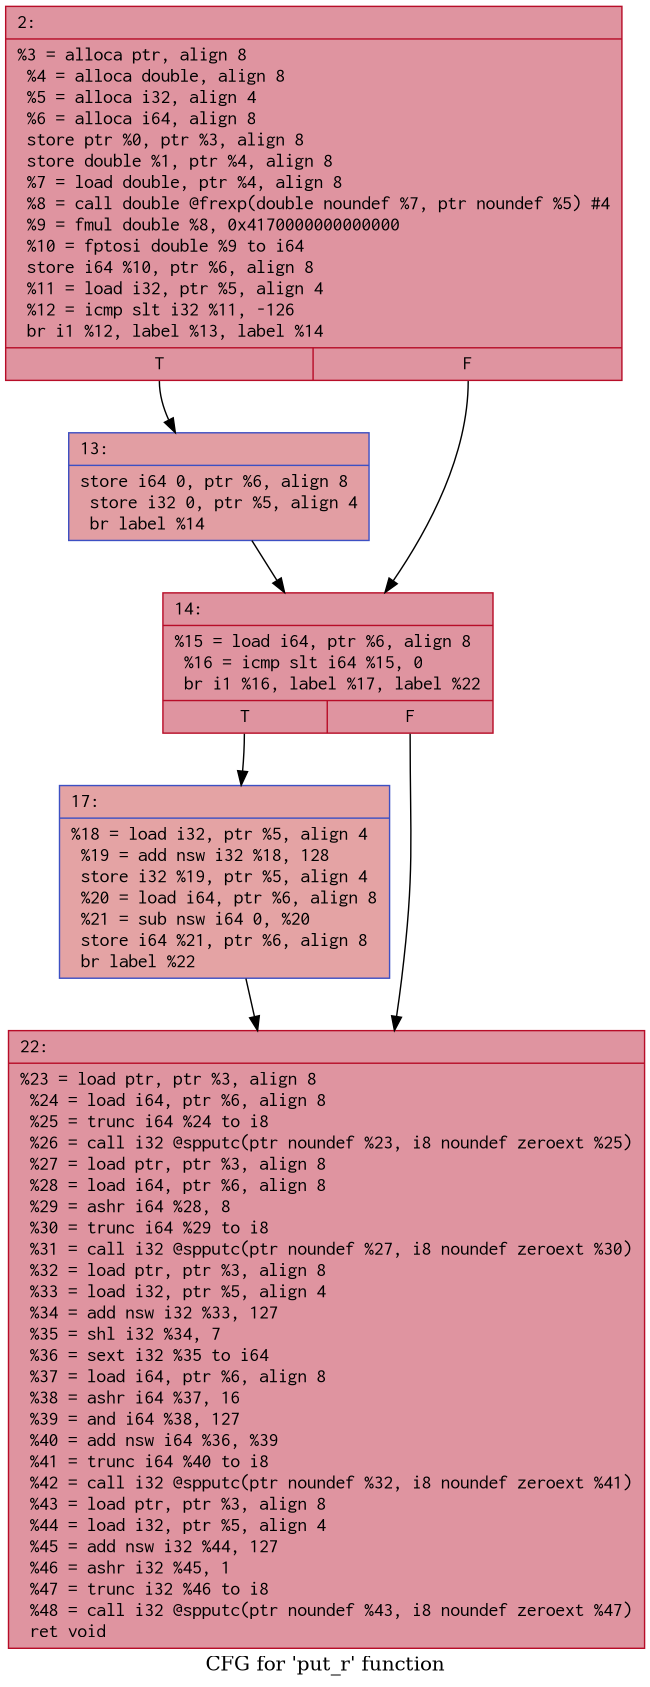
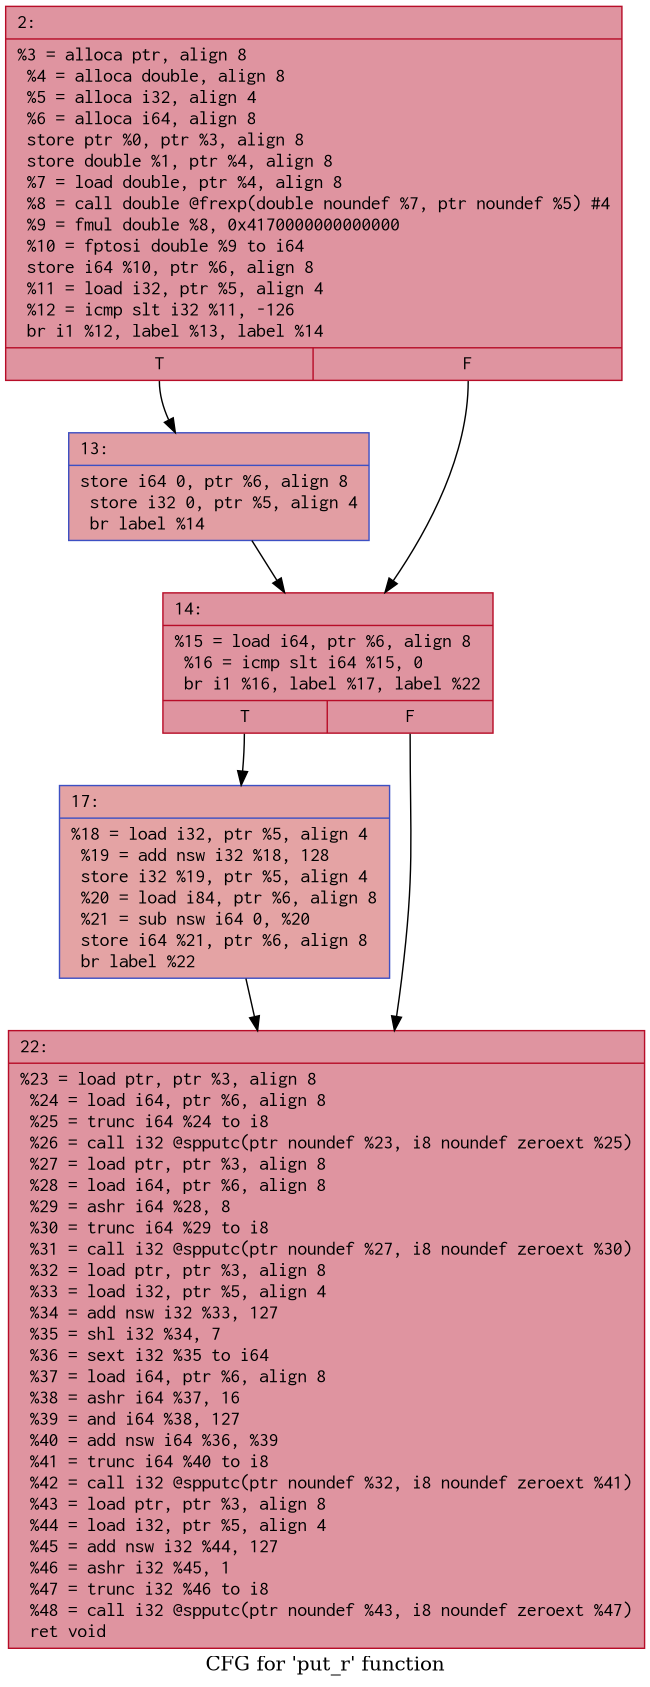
(225, 897) -> (225, 897)
